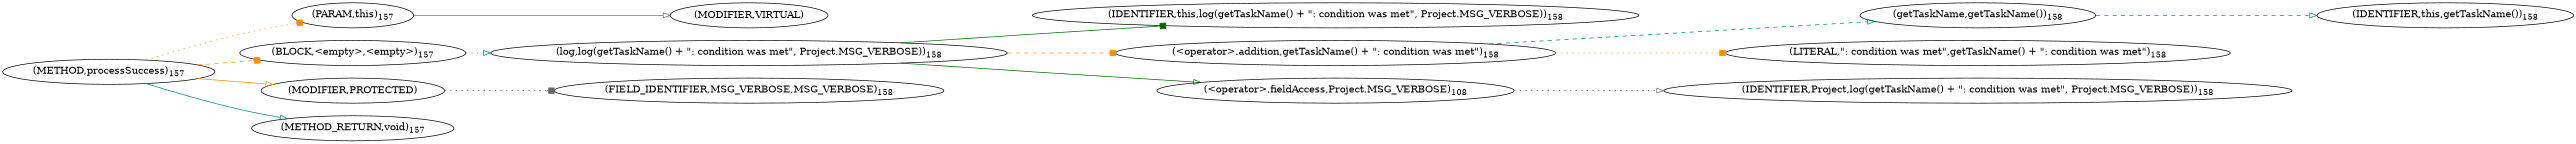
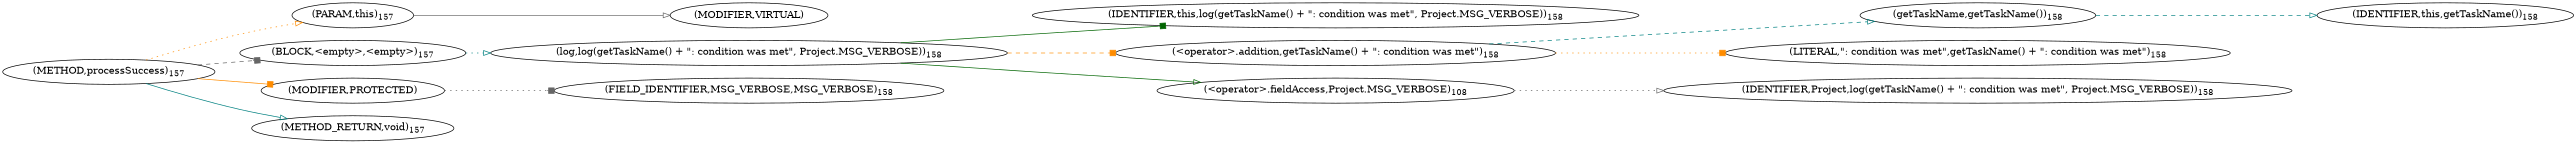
(220, 39) -> (220, 39)
(225, 63) -> (225, 63)
(232, 81) -> (232, 81)
